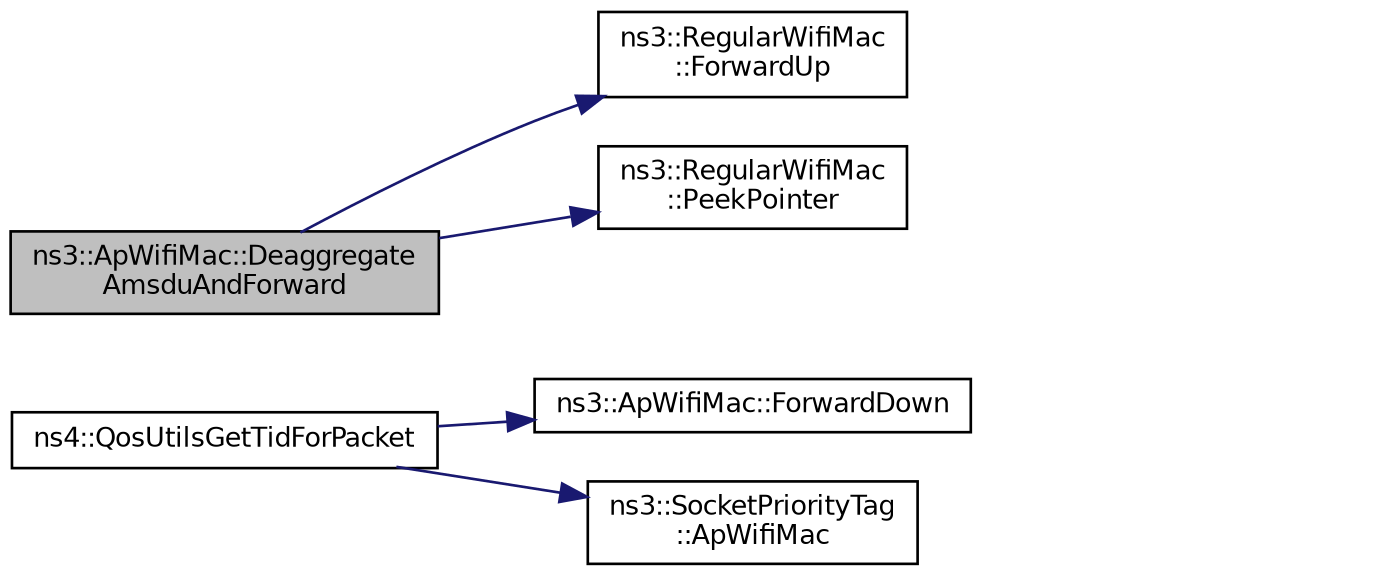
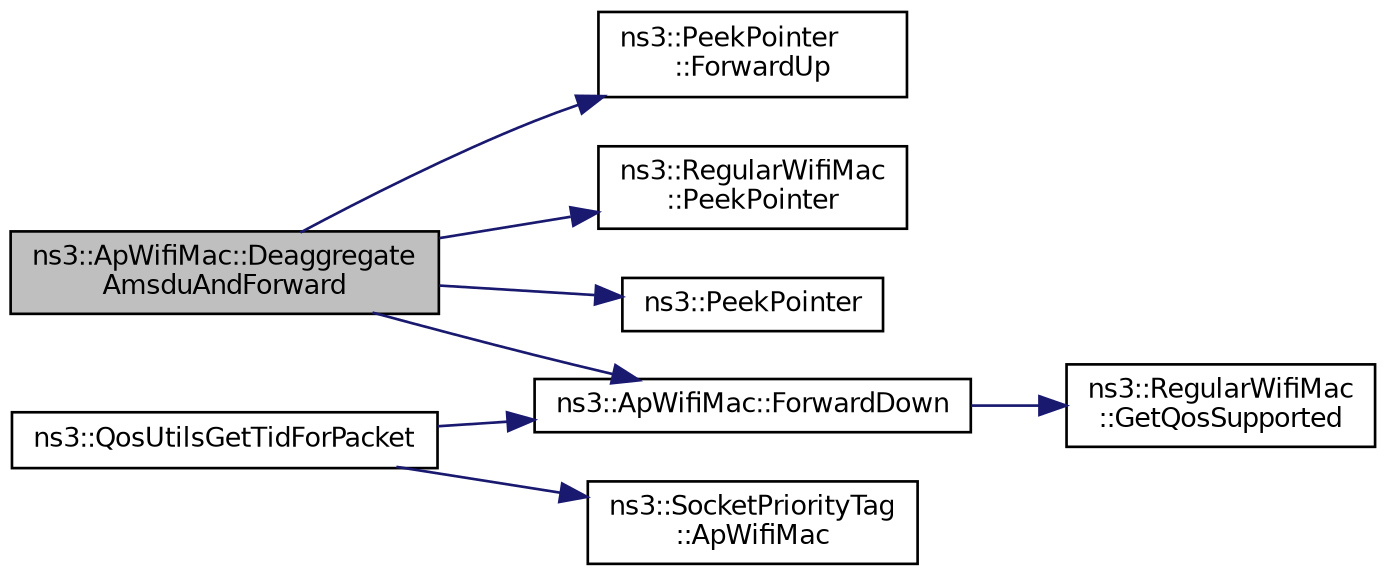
(753, 55) -> (753, 55)
none -> (753, 305)
none -> (492, 344)
none -> (1221, 406)
(225, 440) -> (225, 440)
